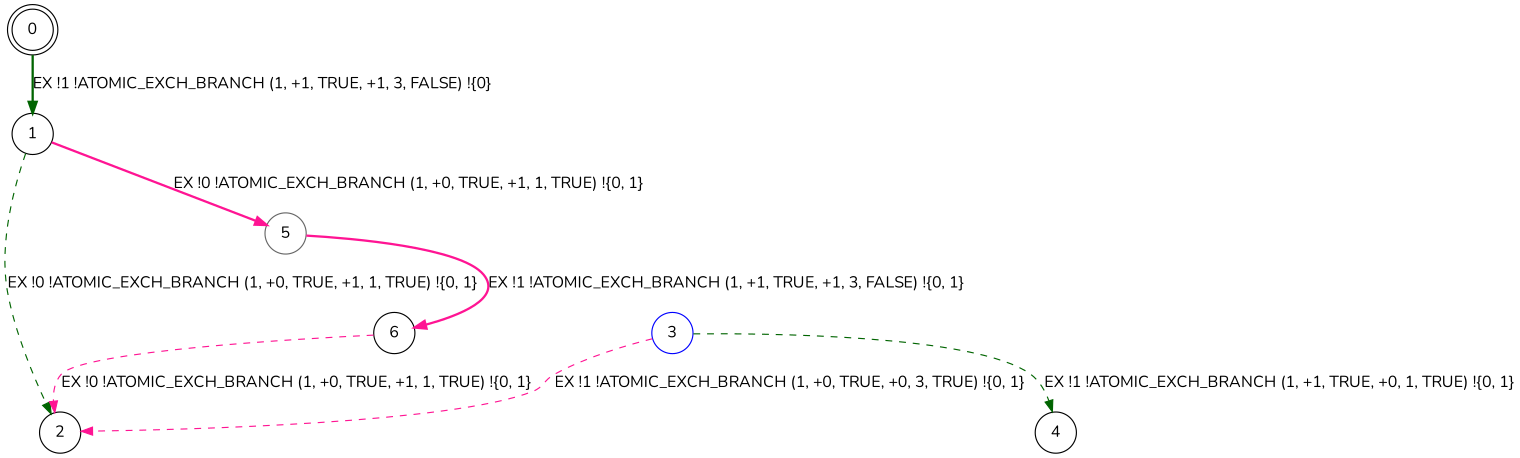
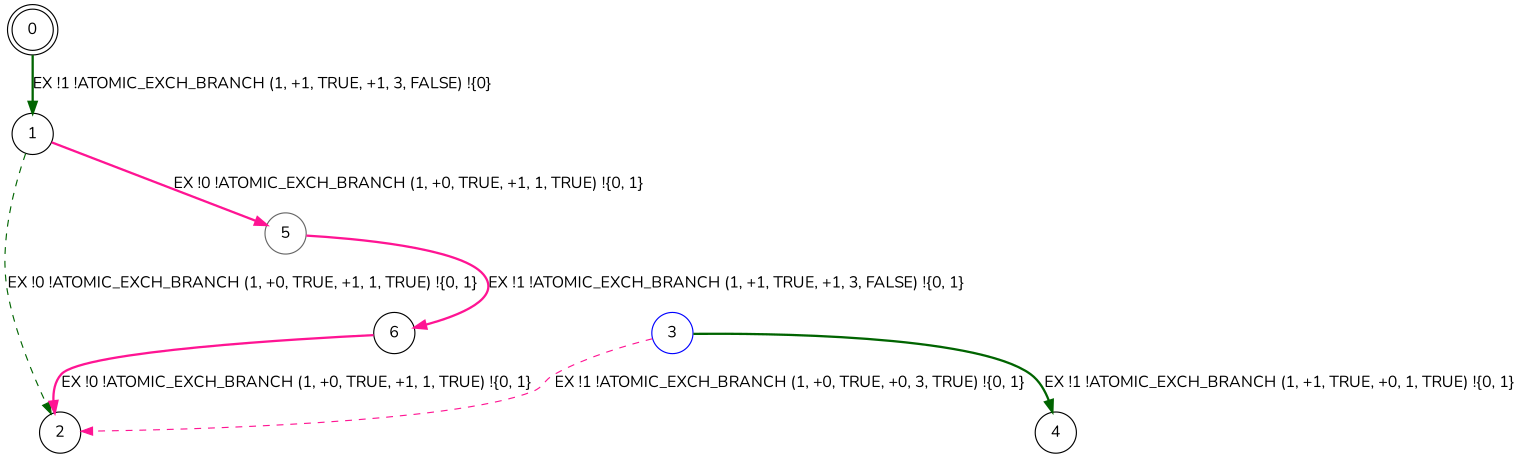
(881, 340) -> (881, 340)
(201, 347) -> (201, 347)
